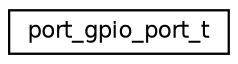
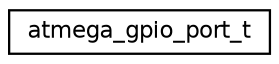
(119, 32) -> (140, 32)
